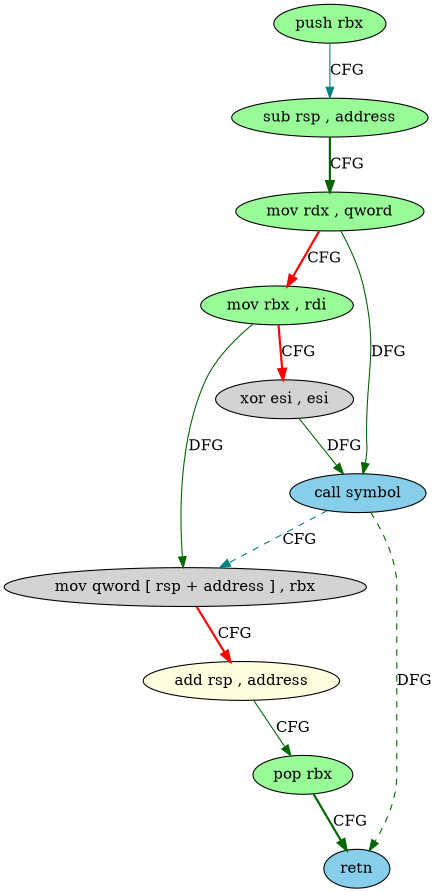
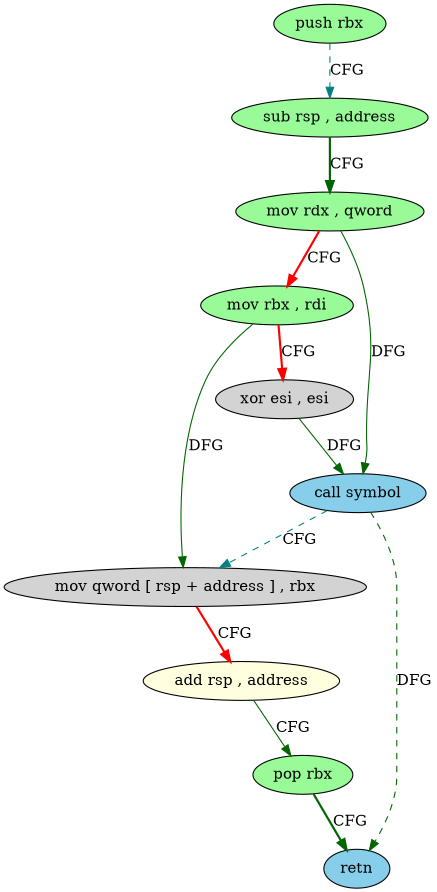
(330, 65) -> (330, 65)
